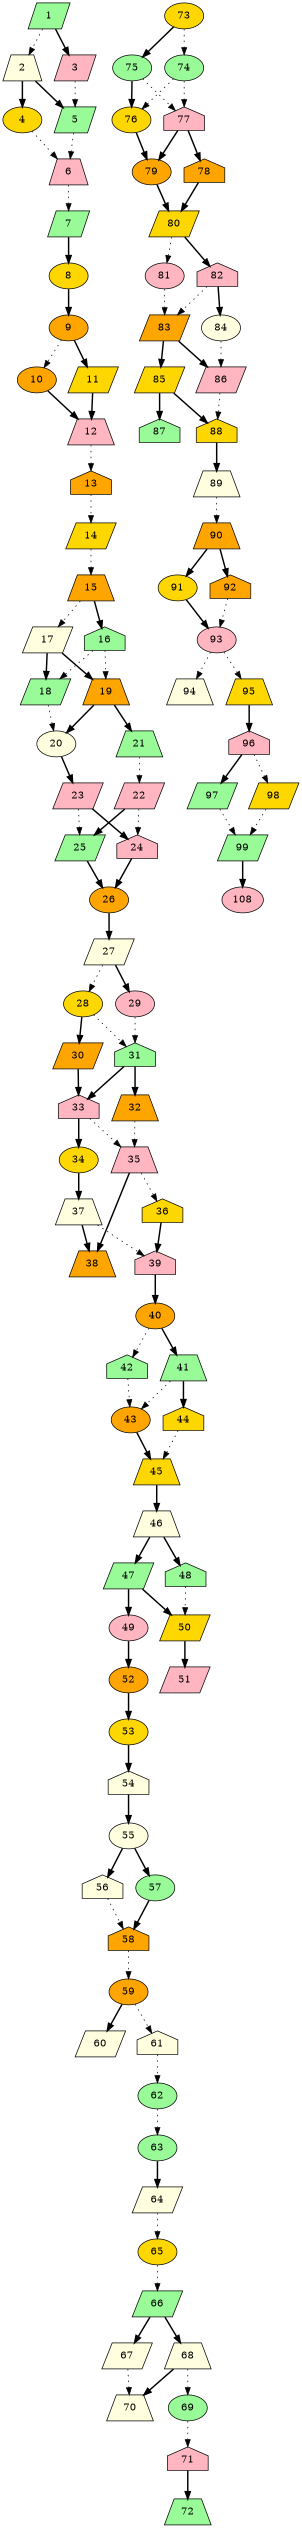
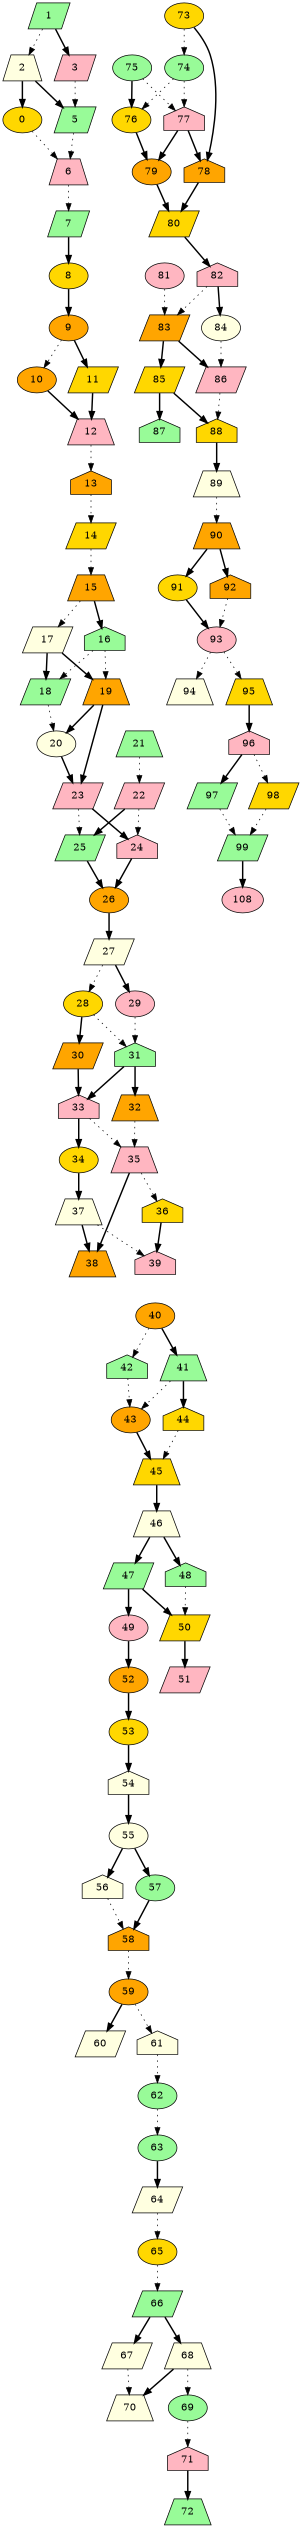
(161, 39) -> (216, 88)
(22, 120) -> (22, 120)
(170, 246) -> none
(121, 715) -> (93, 740)
(155, 1285) -> none
